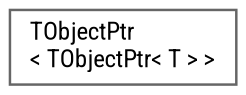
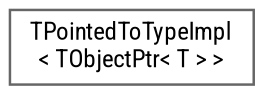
(123, 47) -> (132, 47)
